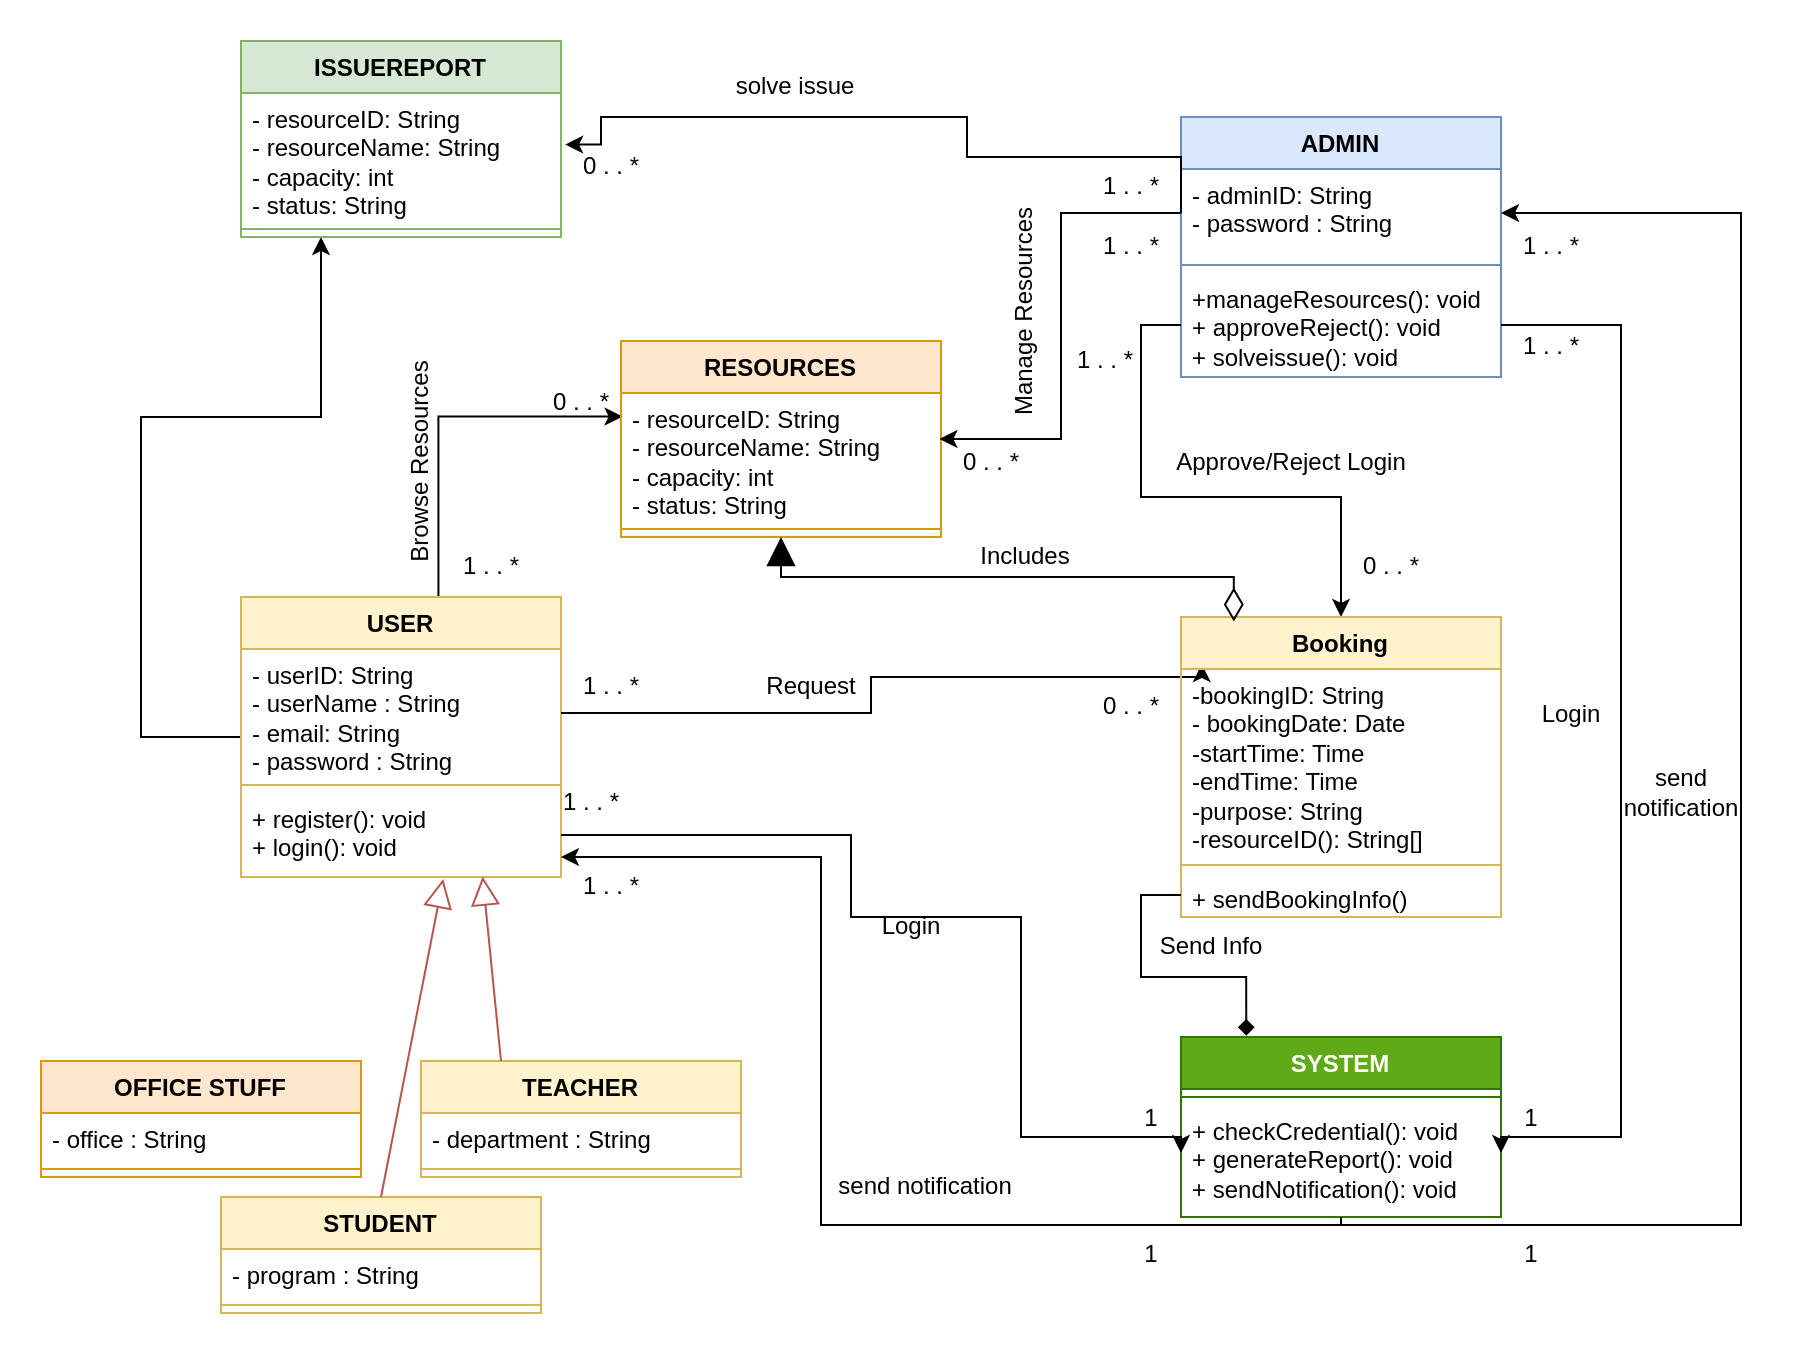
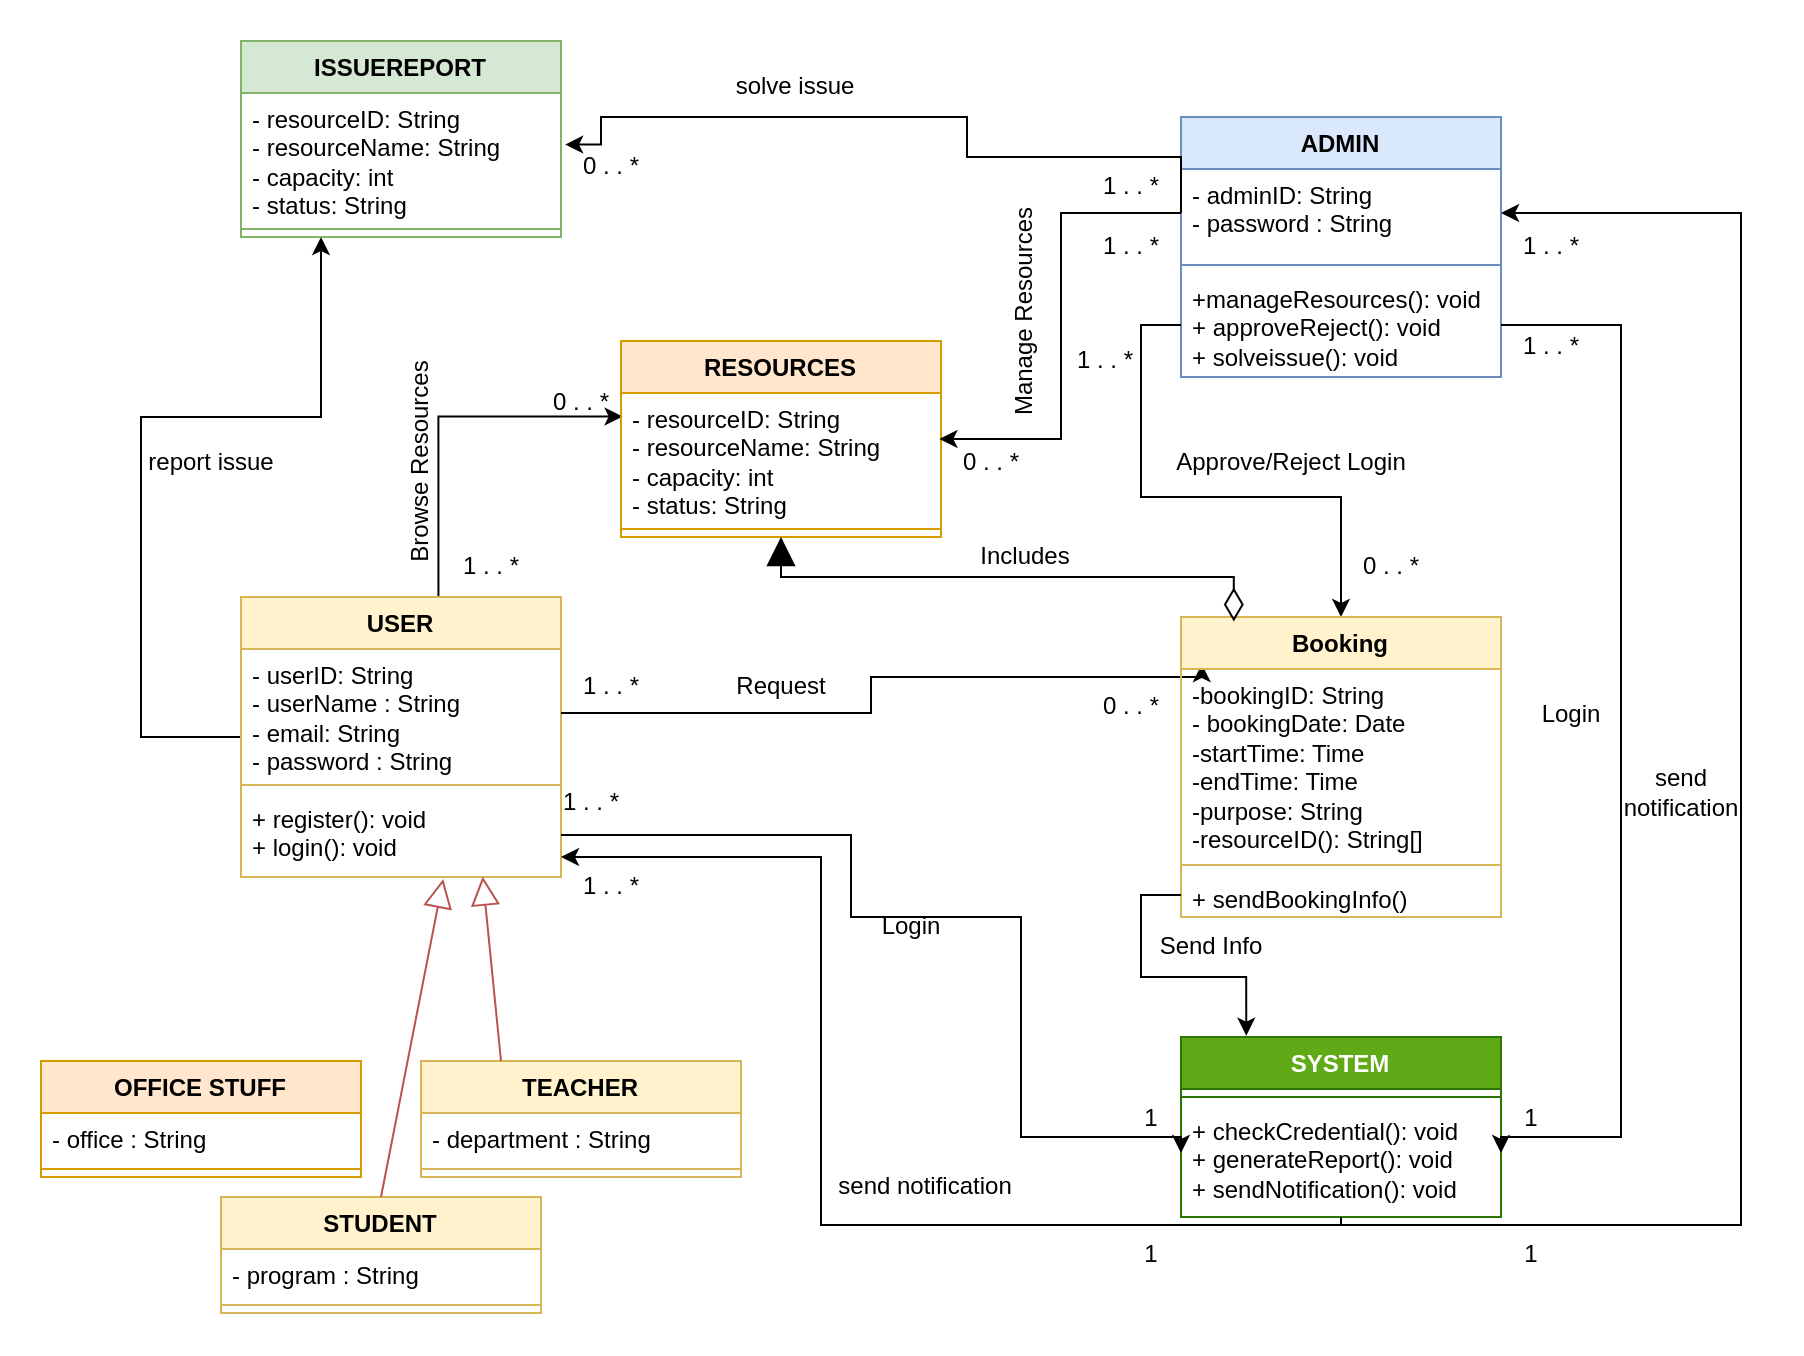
none -> (211, 463)
(811, 687) -> (781, 687)
(1246, 1019) -> (1246, 1020)
